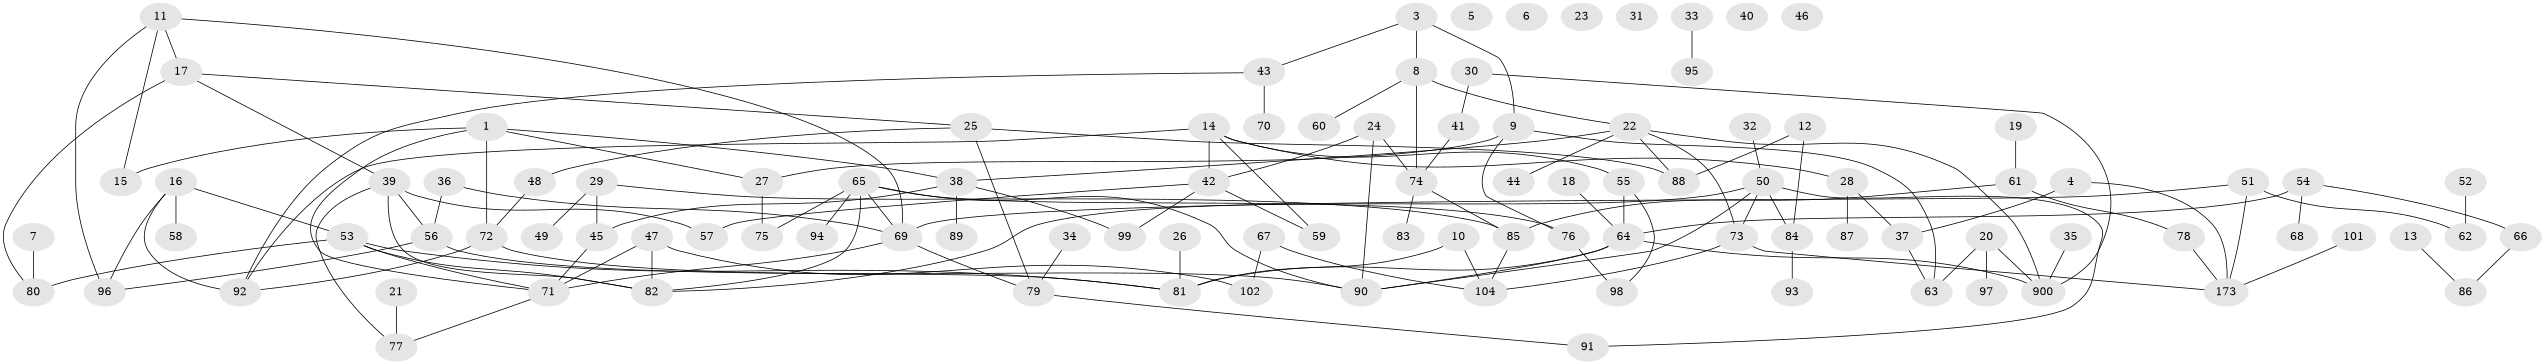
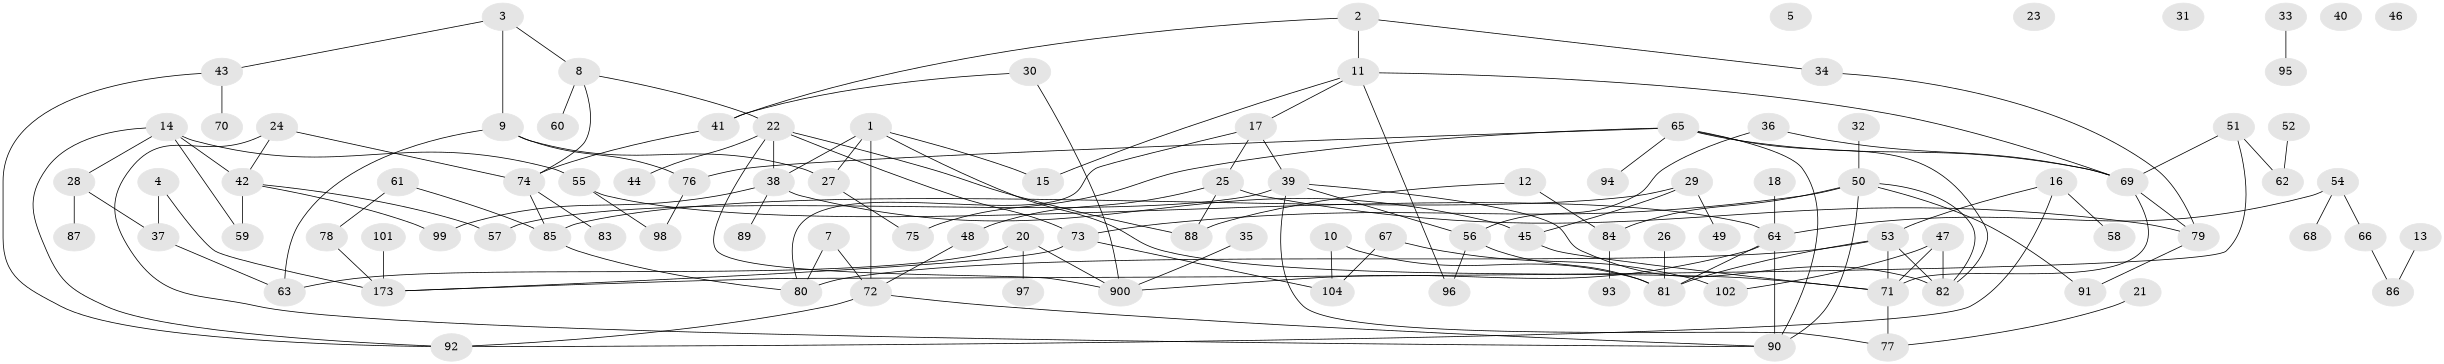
none -> (1358, 17)
(1527, 17) -> none
(2016, 127) -> none
(135, 234) -> none
none -> (848, 263)
(1500, 263) -> (634, 266)
